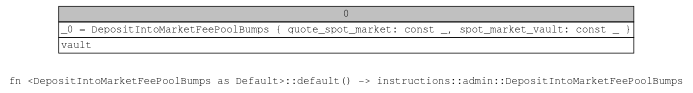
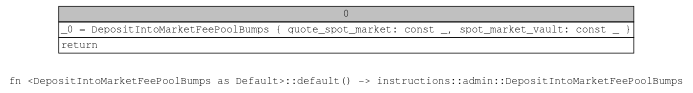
(77, 45) -> (80, 45)
